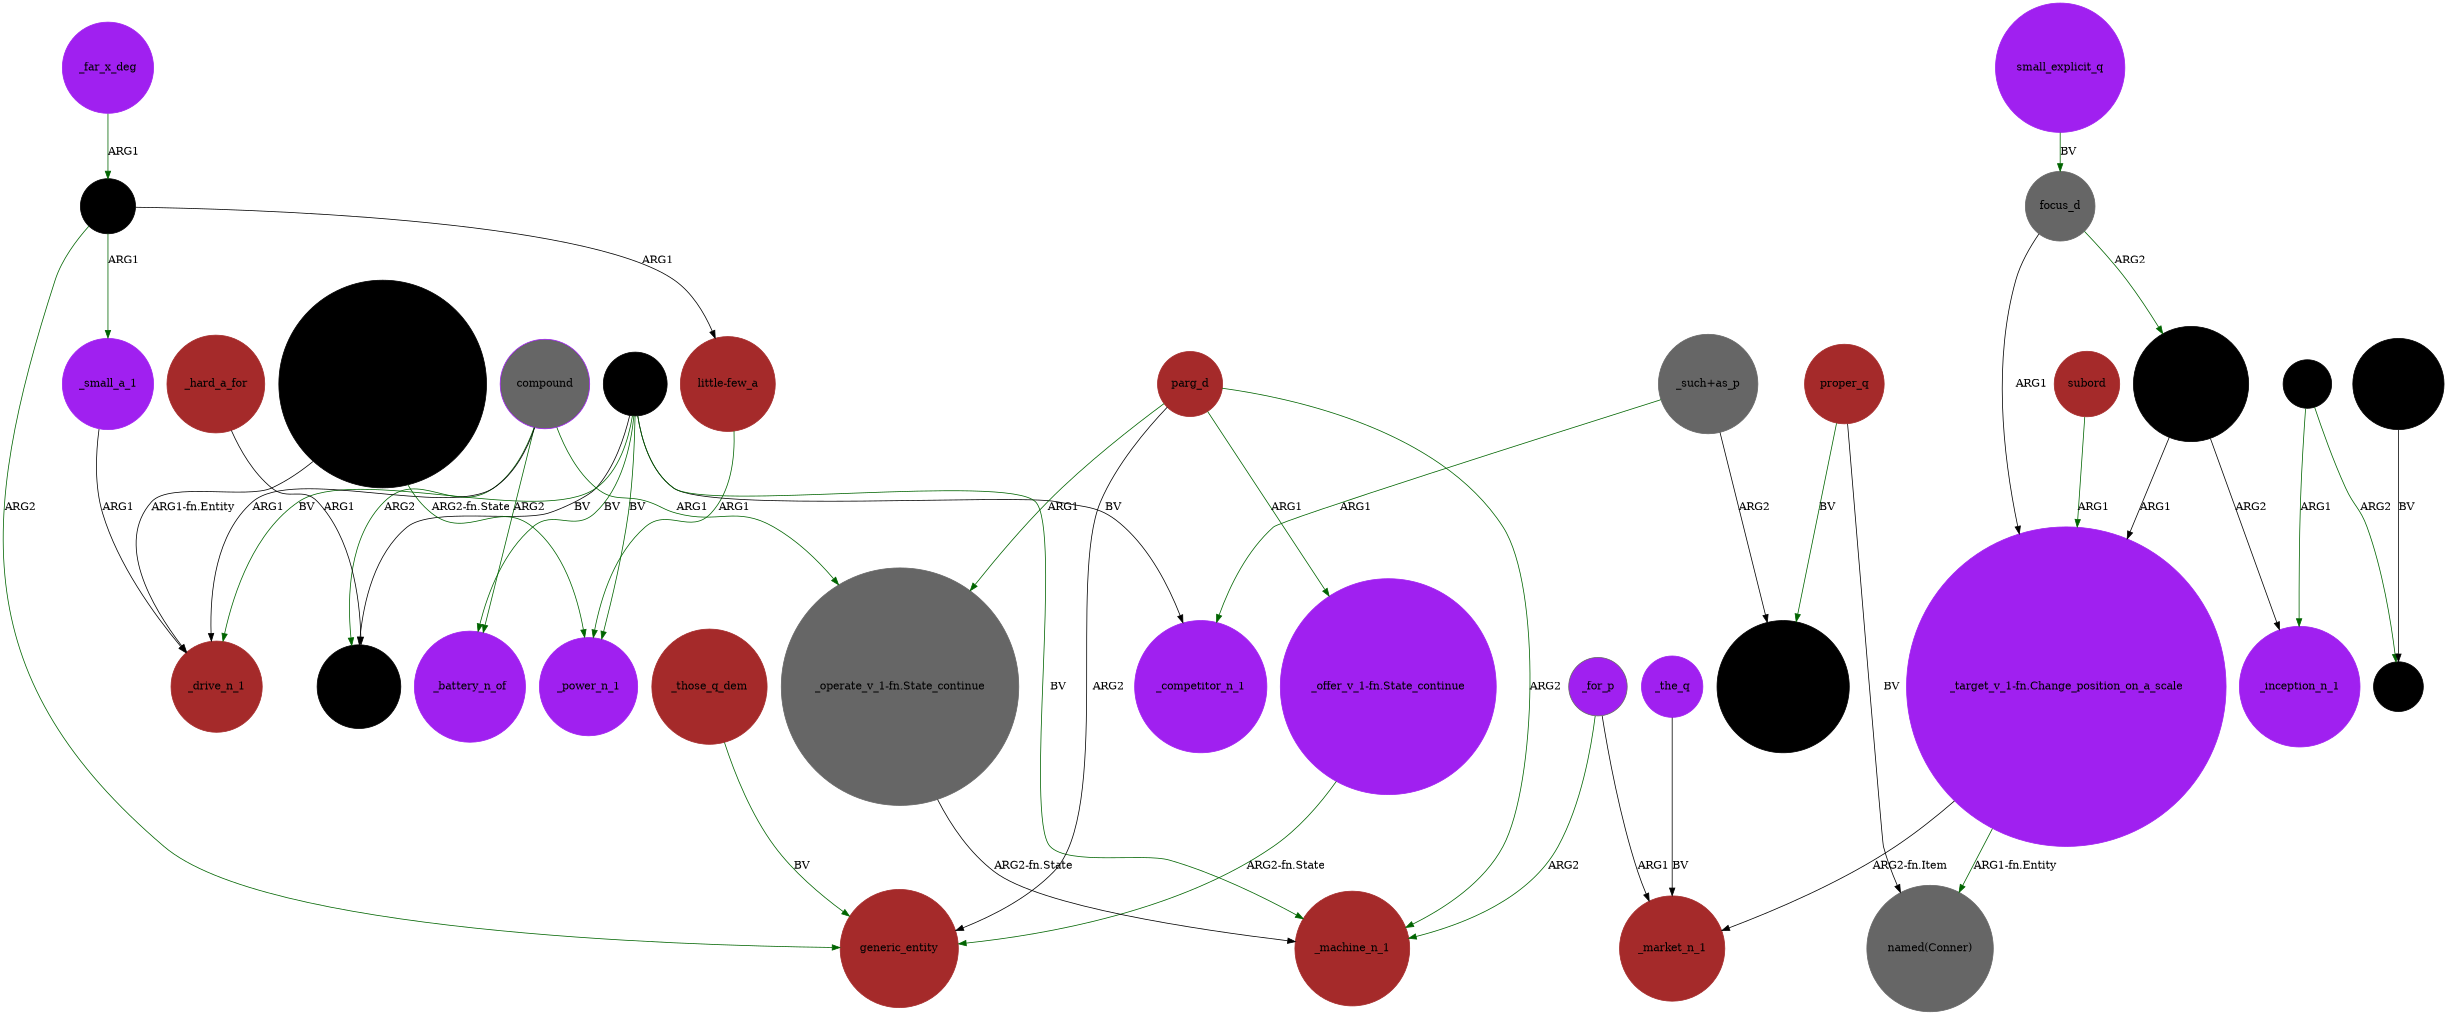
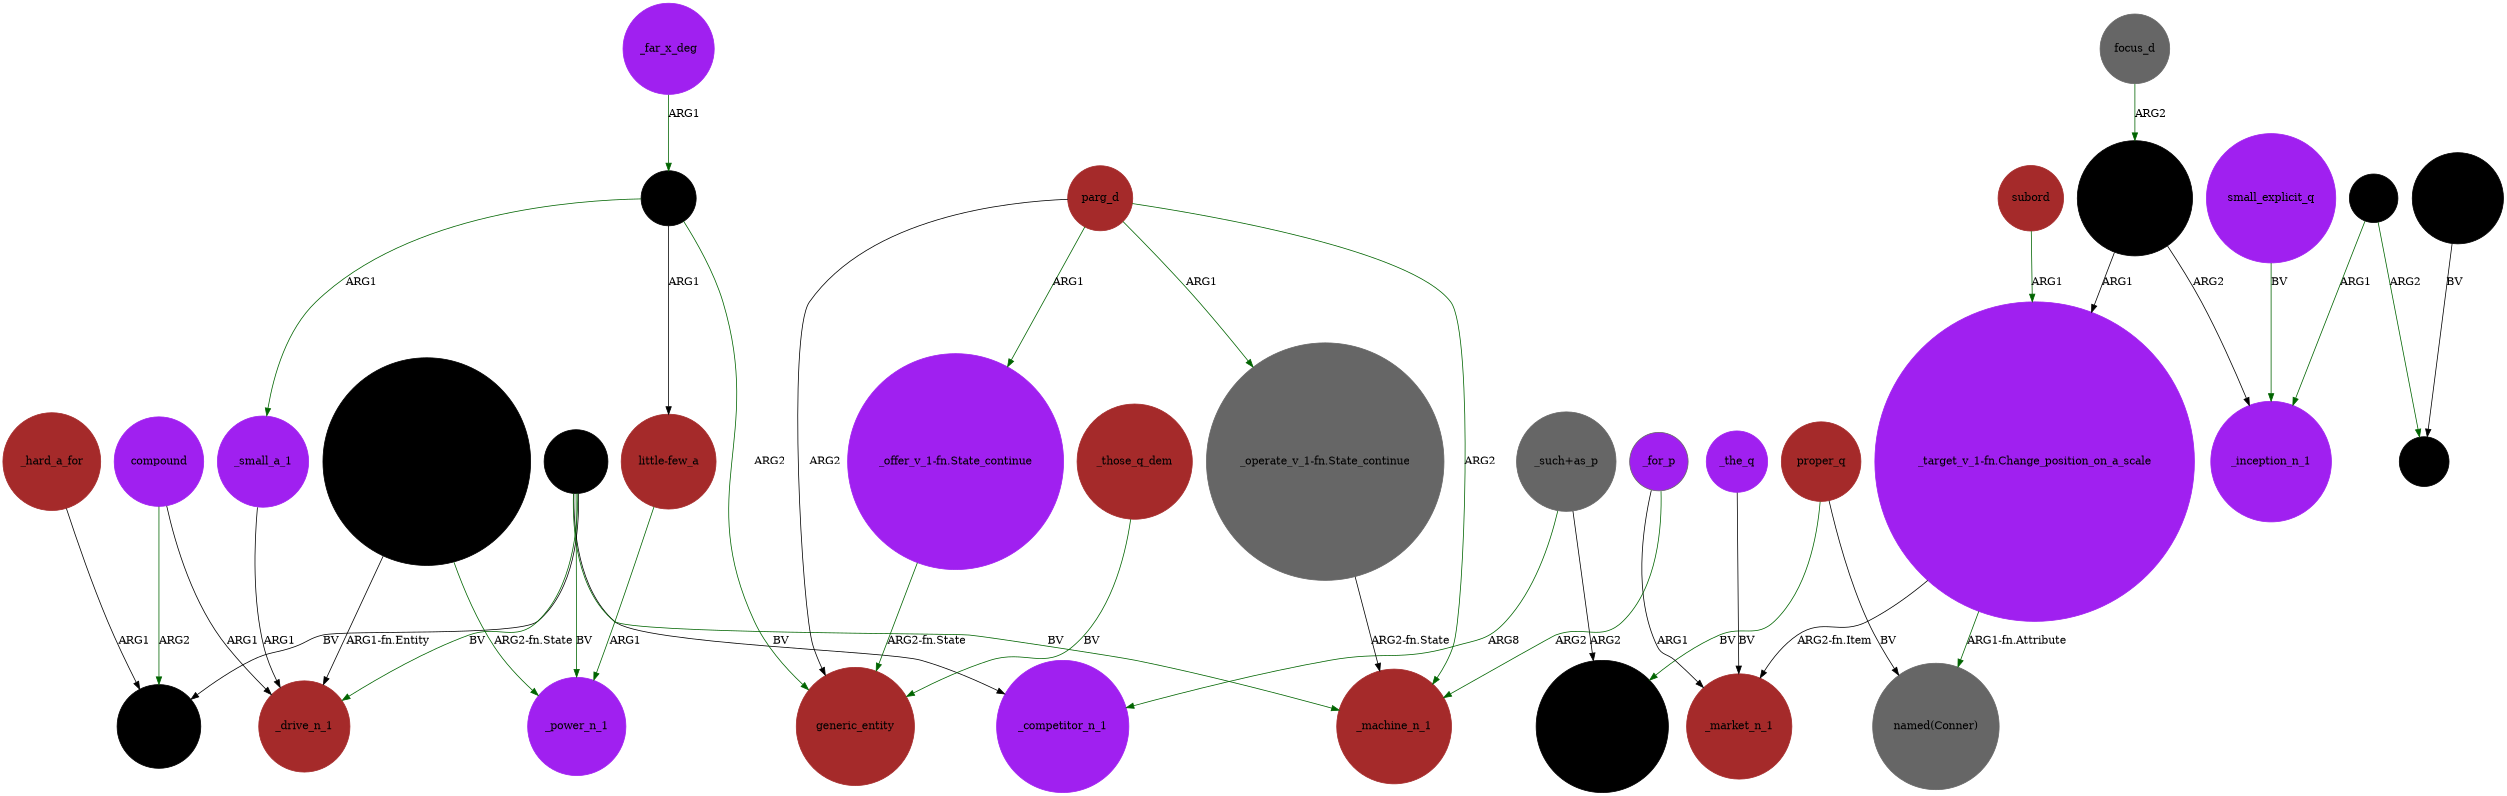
(2060, 148) -> (2271, 328)
(2002, 377) -> none
(545, 384) -> (159, 462)
(1356, 507) -> (1504, 641)
(687, 515) -> none
(470, 687) -> none
(2015, 866) -> (2017, 641)
